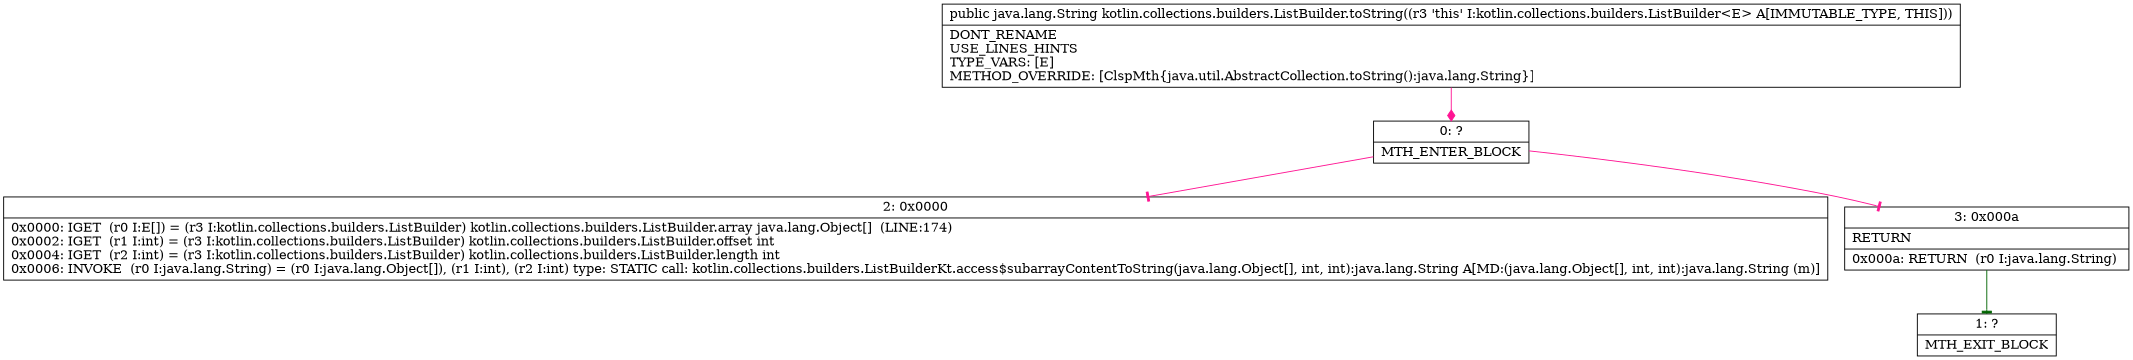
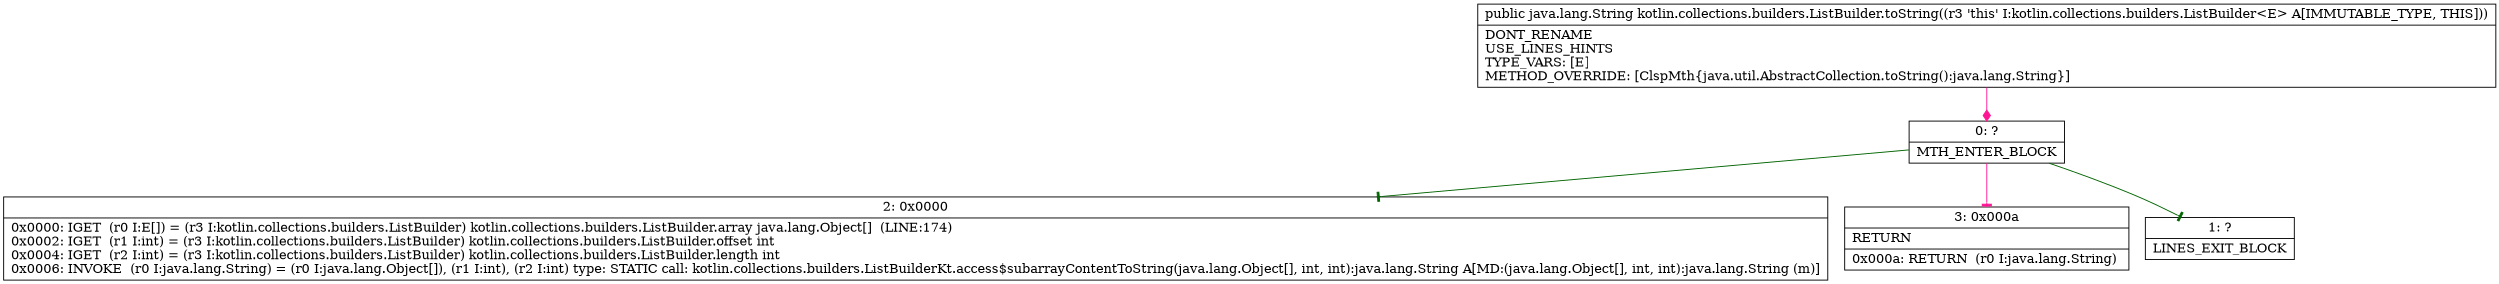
(1262, 176) -> (1645, 173)
(1987, 290) -> (2114, 187)
(1987, 345) -> (2220, 249)
